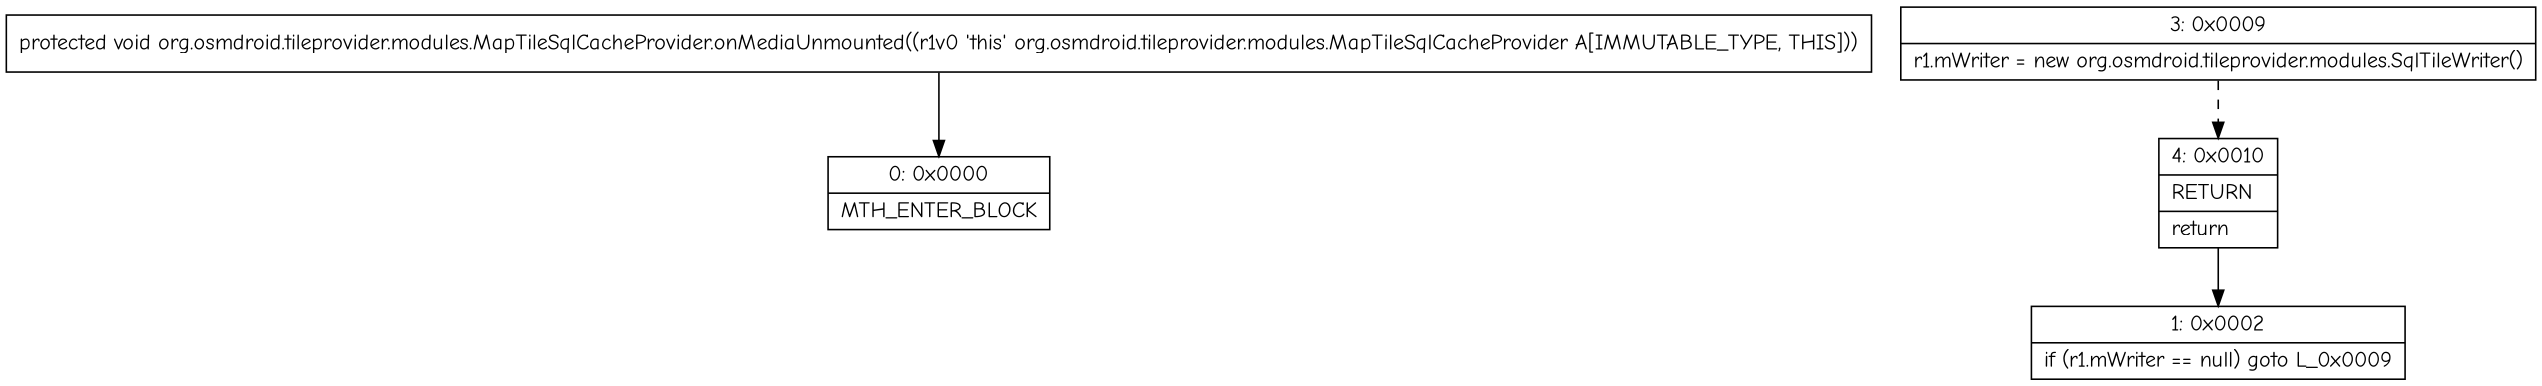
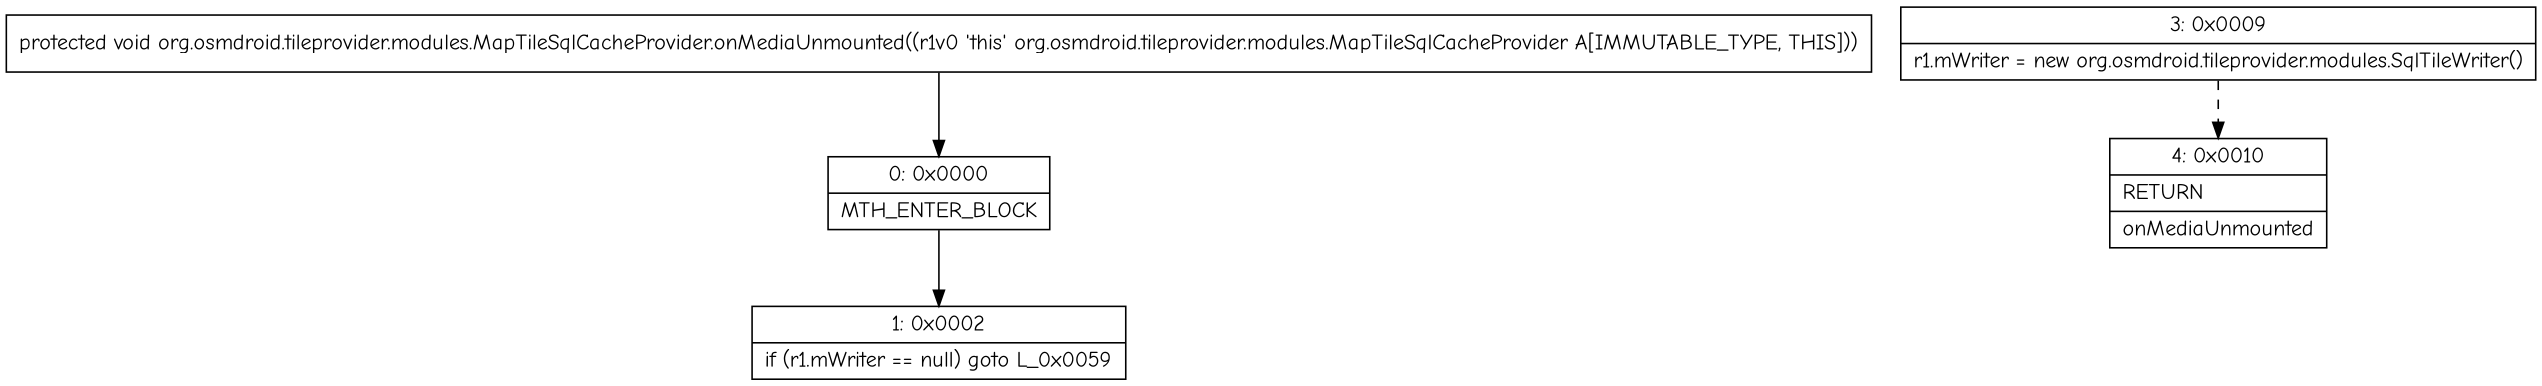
(2201, 229) -> (2218, 229)
(2218, 269) -> (939, 260)
(2218, 360) -> (939, 360)
